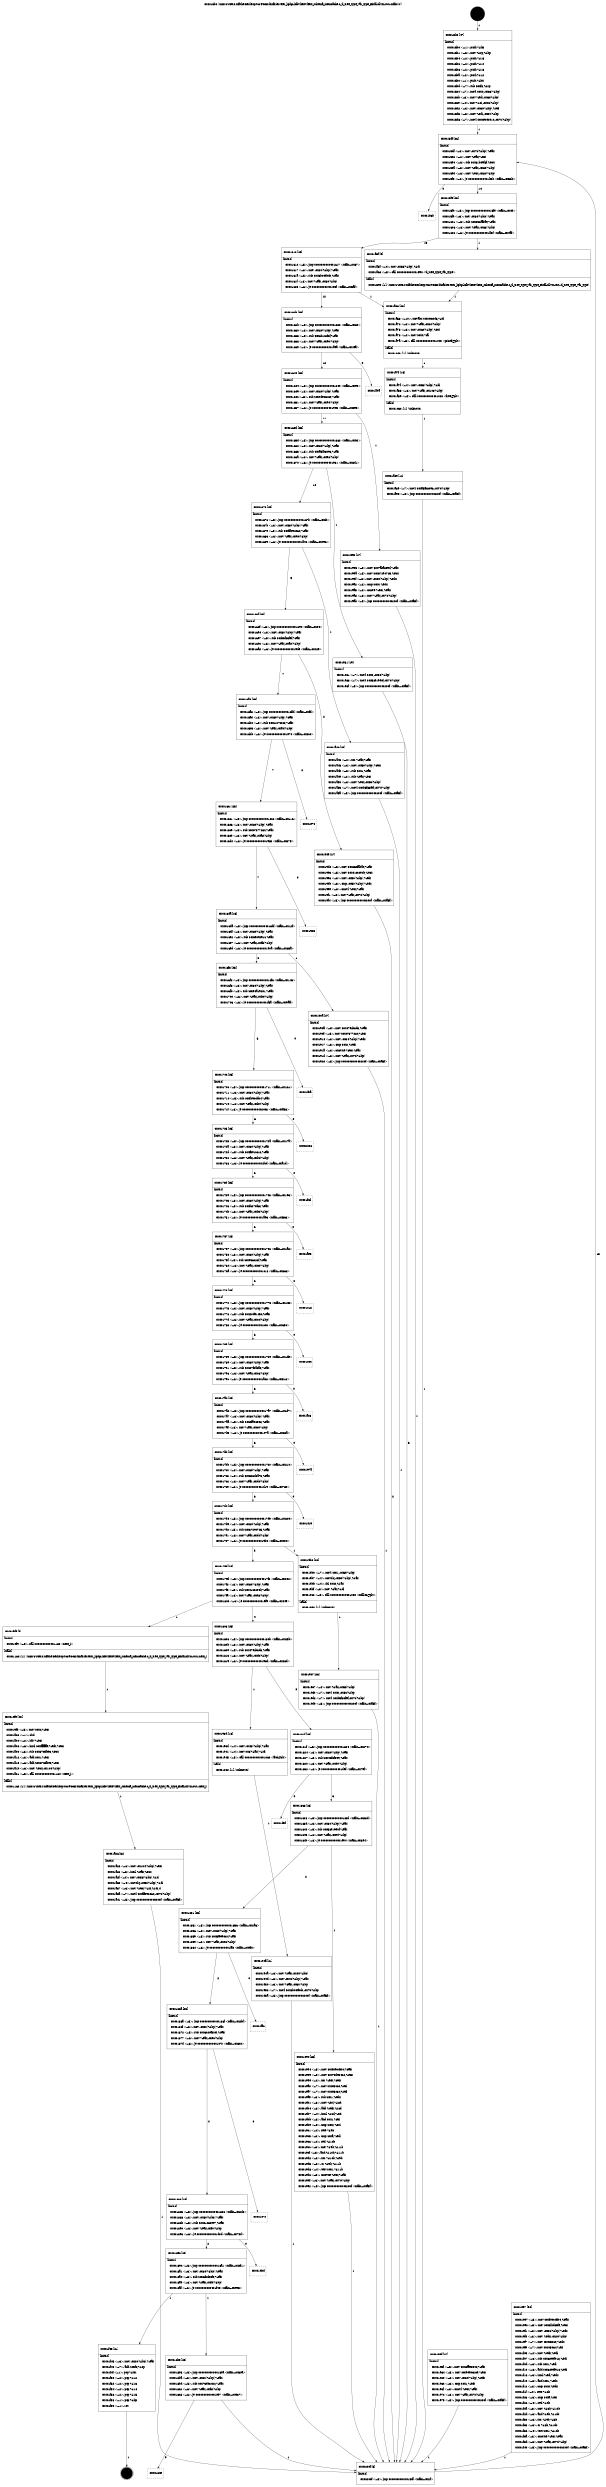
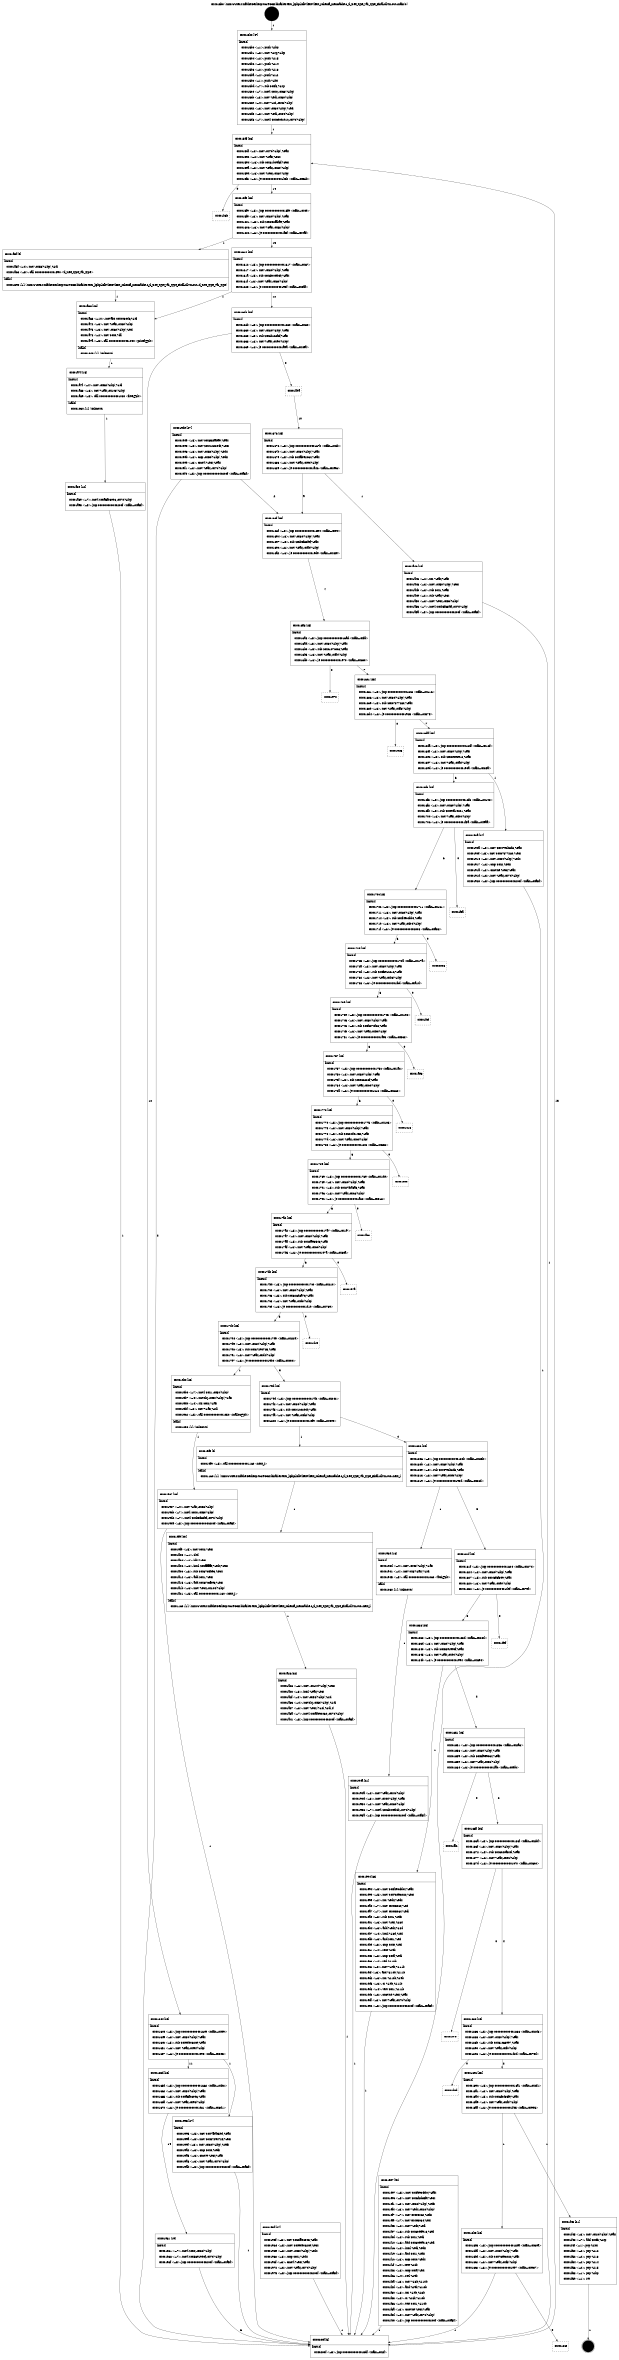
(307, 485) -> (296, 412)
(336, 525) -> (169, 2144)
(321, 751) -> (259, 496)
